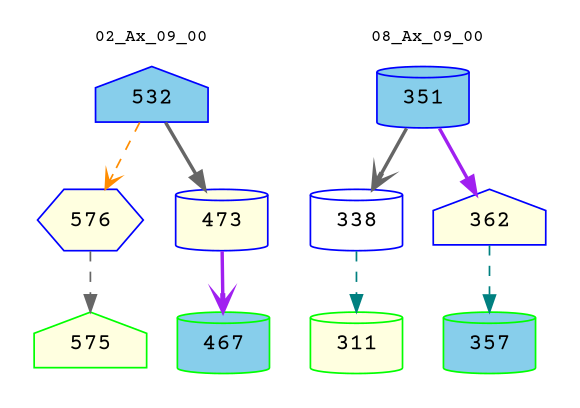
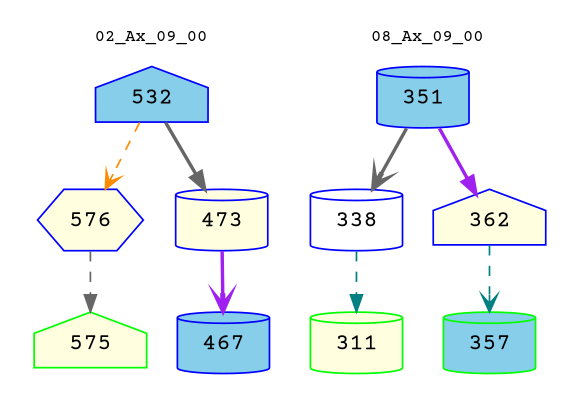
(489, 270) -> (489, 270)
(223, 343) -> (223, 343)
